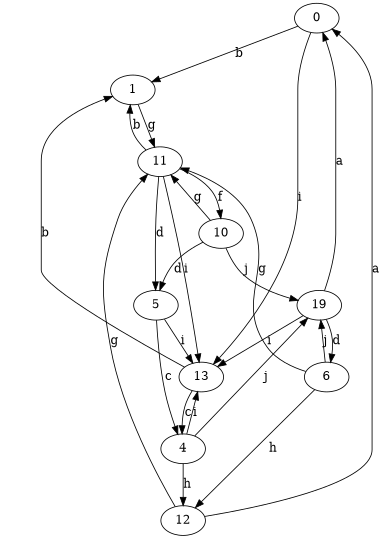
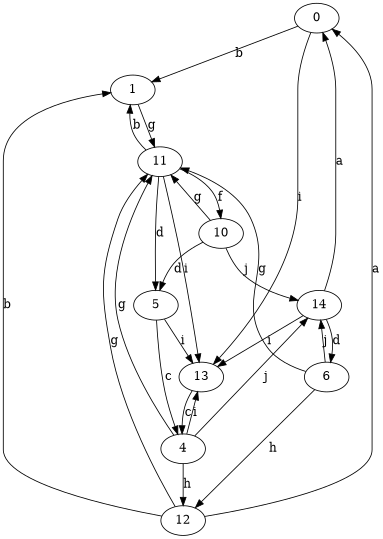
(41, 256) -> (3, 329)
(319, 305) -> (319, 305)
none -> (117, 313)
